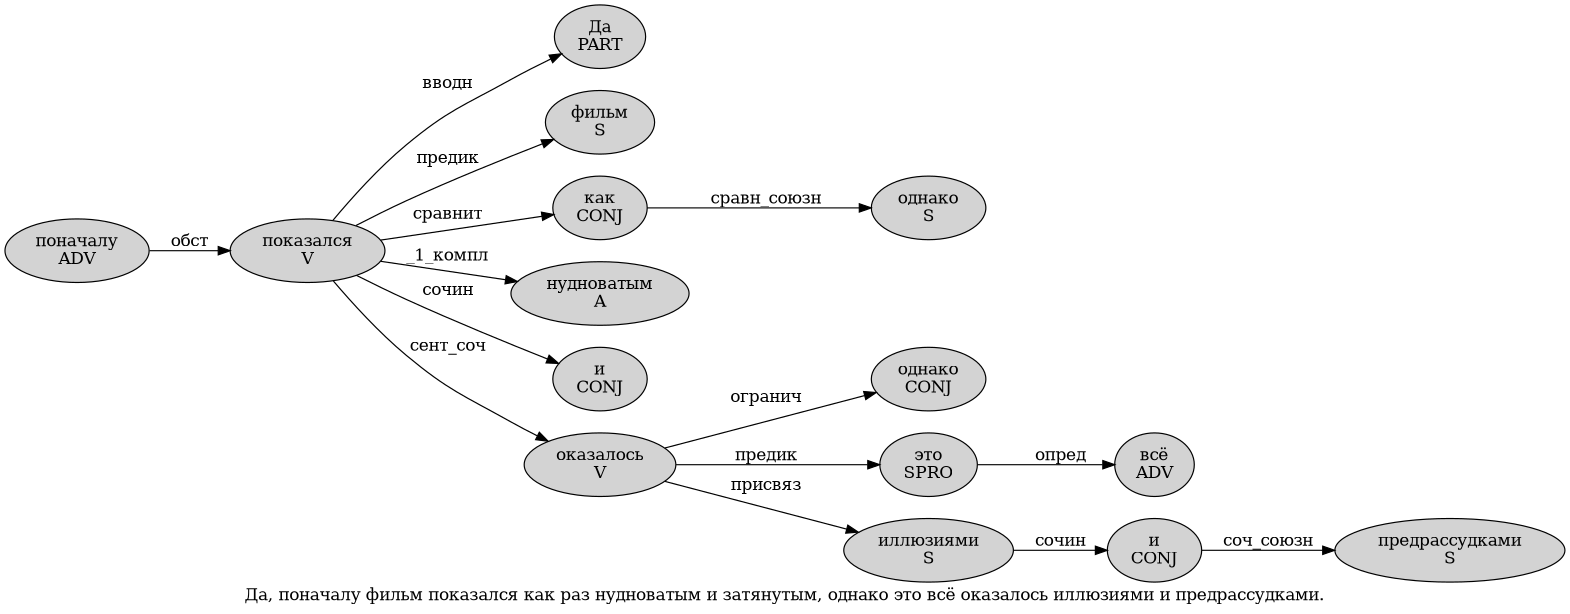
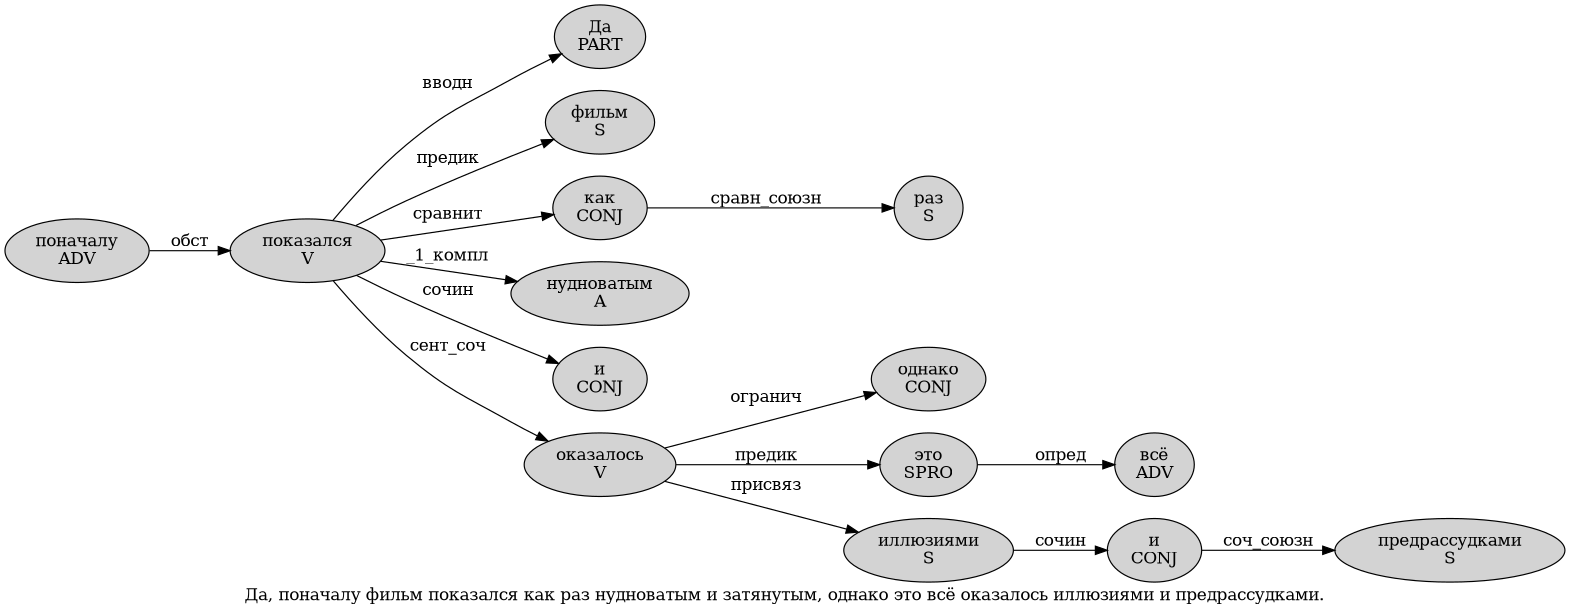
(929, 208) -> (929, 208)
